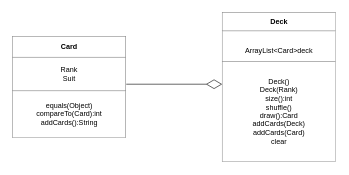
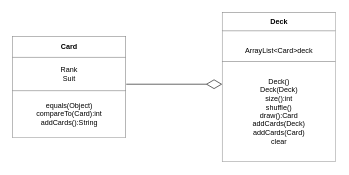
(260, 56) -> (260, 56)
